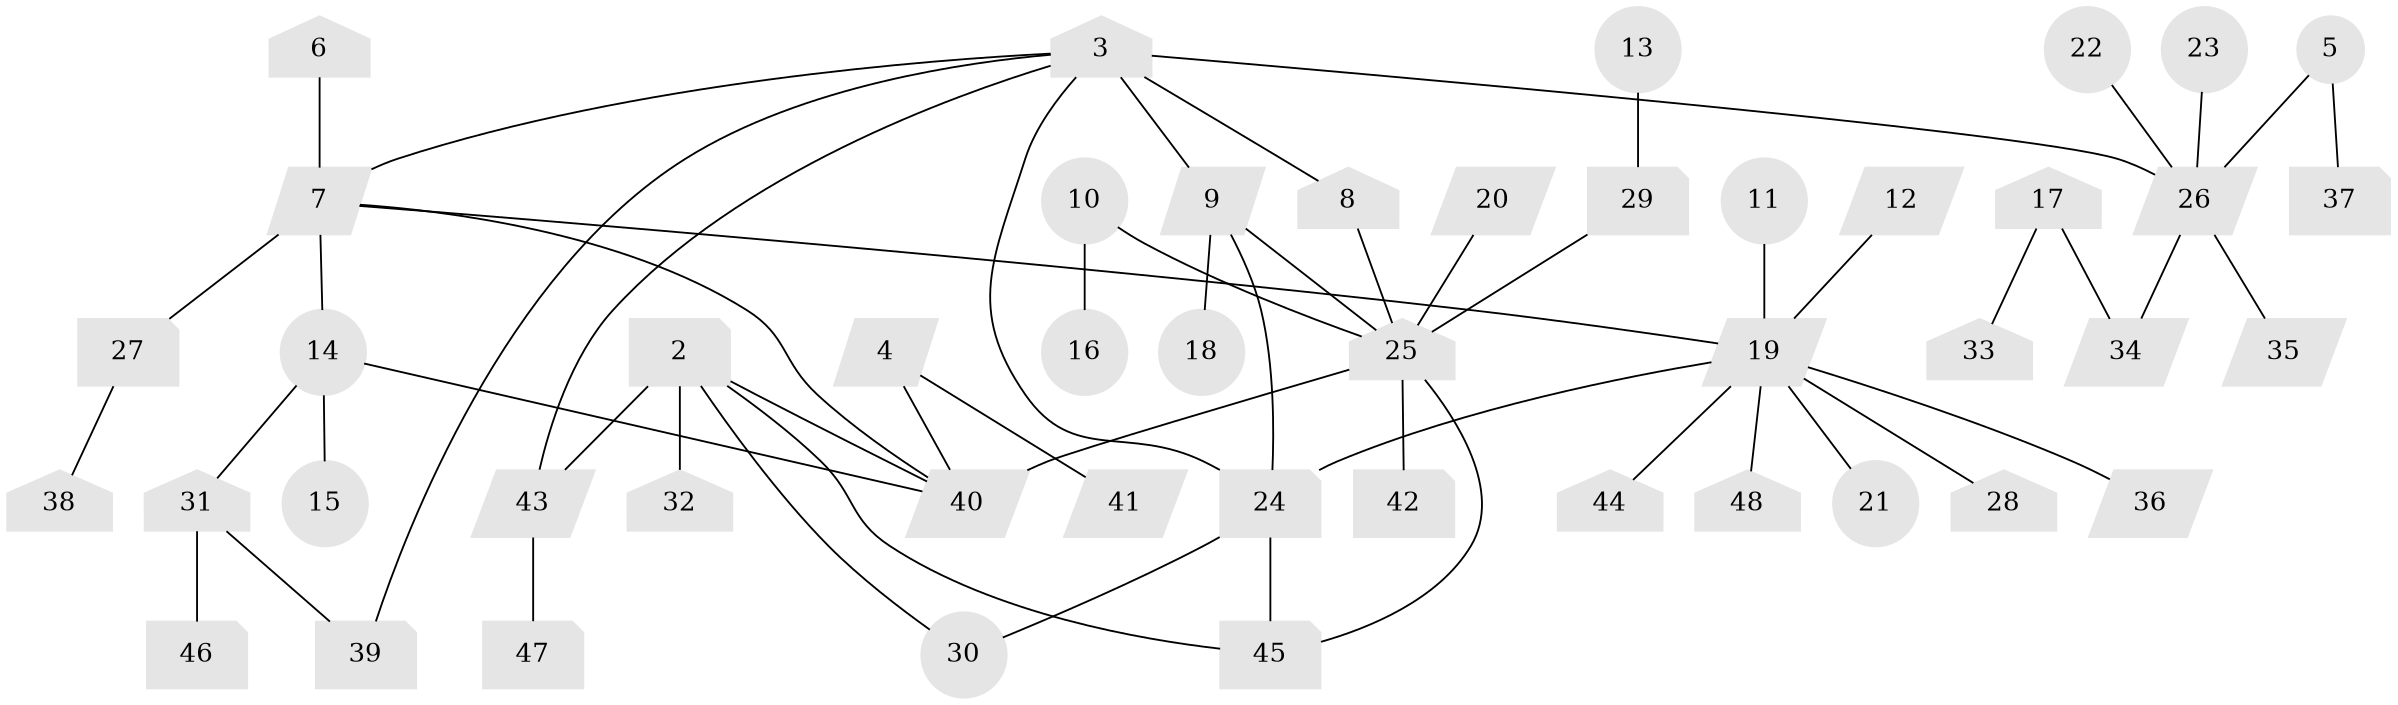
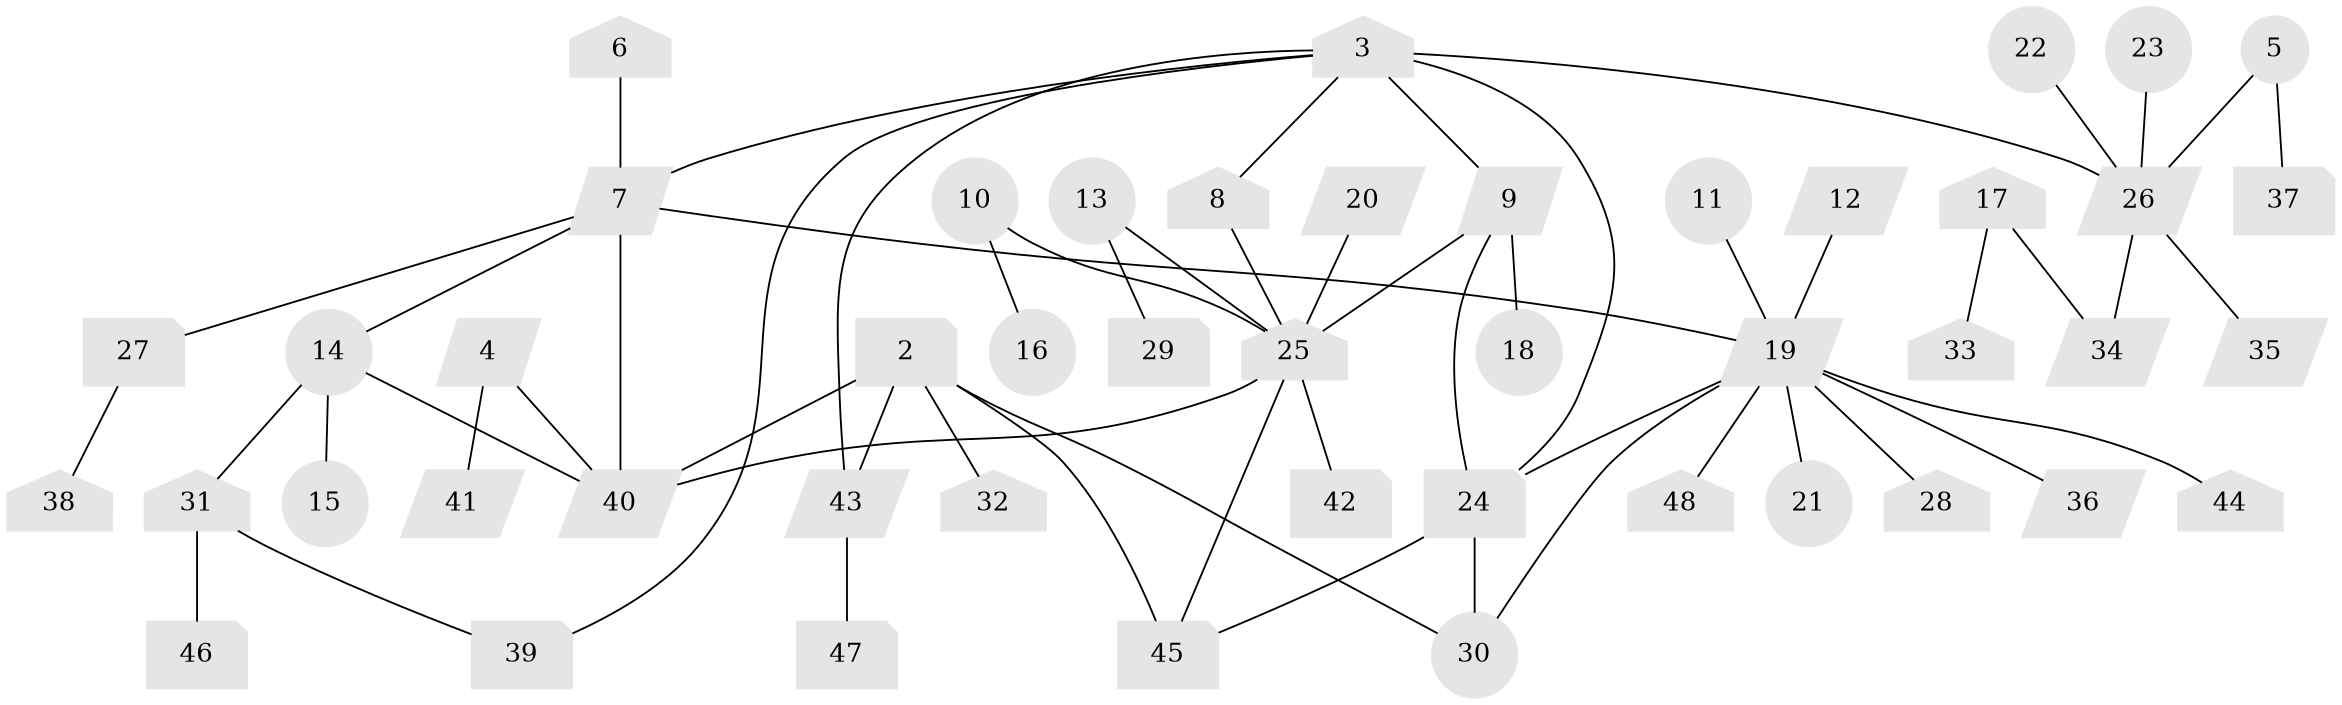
(1510, 283) -> (1200, 282)
none -> (1591, 485)
